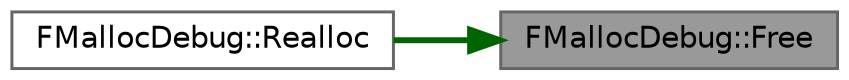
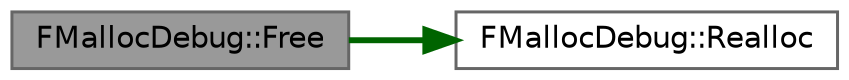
(432, 40) -> (387, 40)
